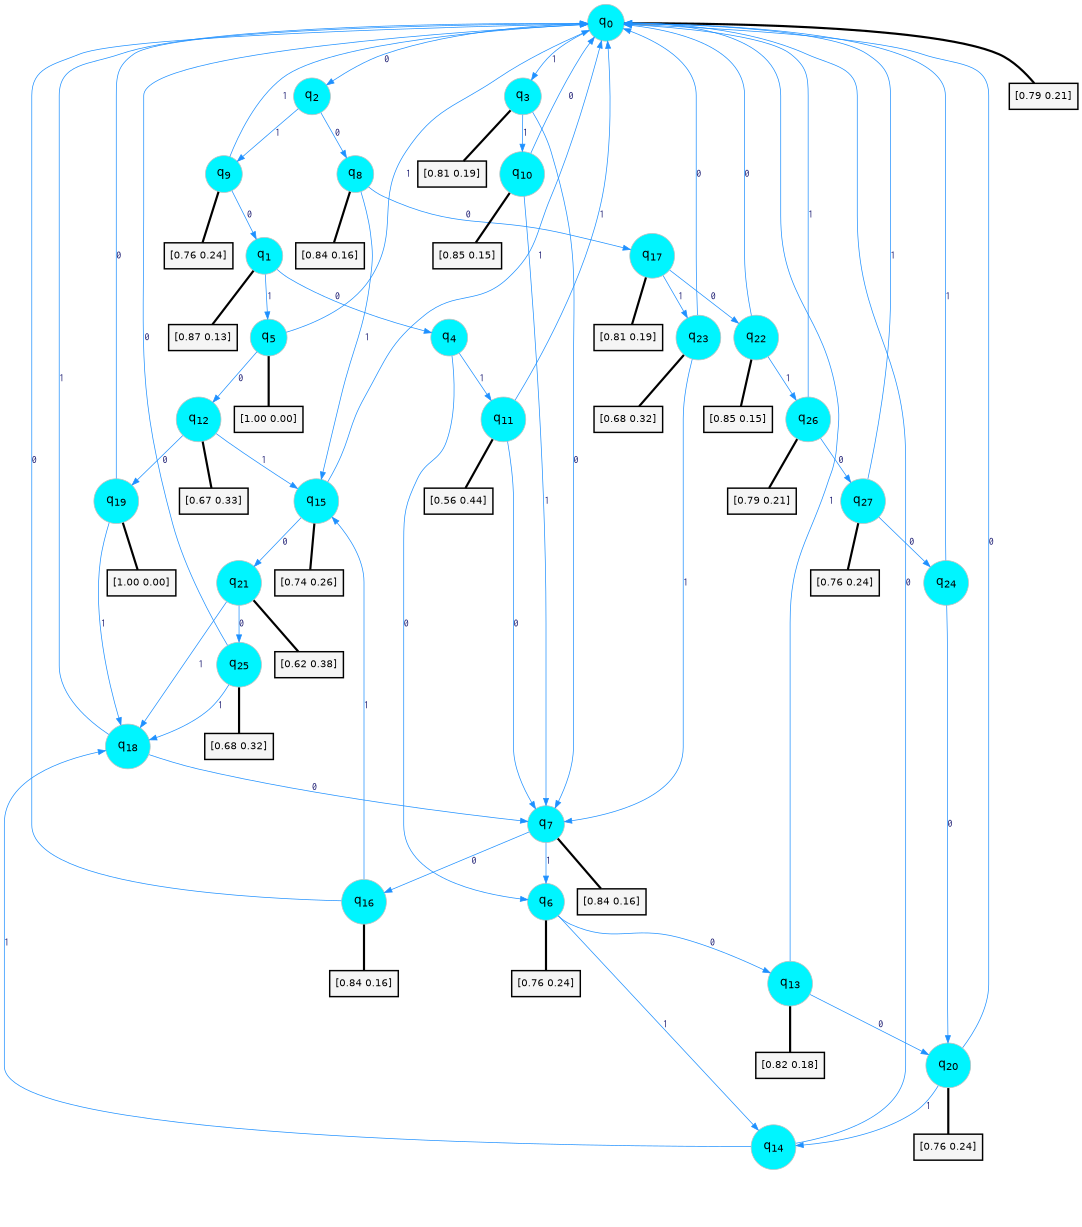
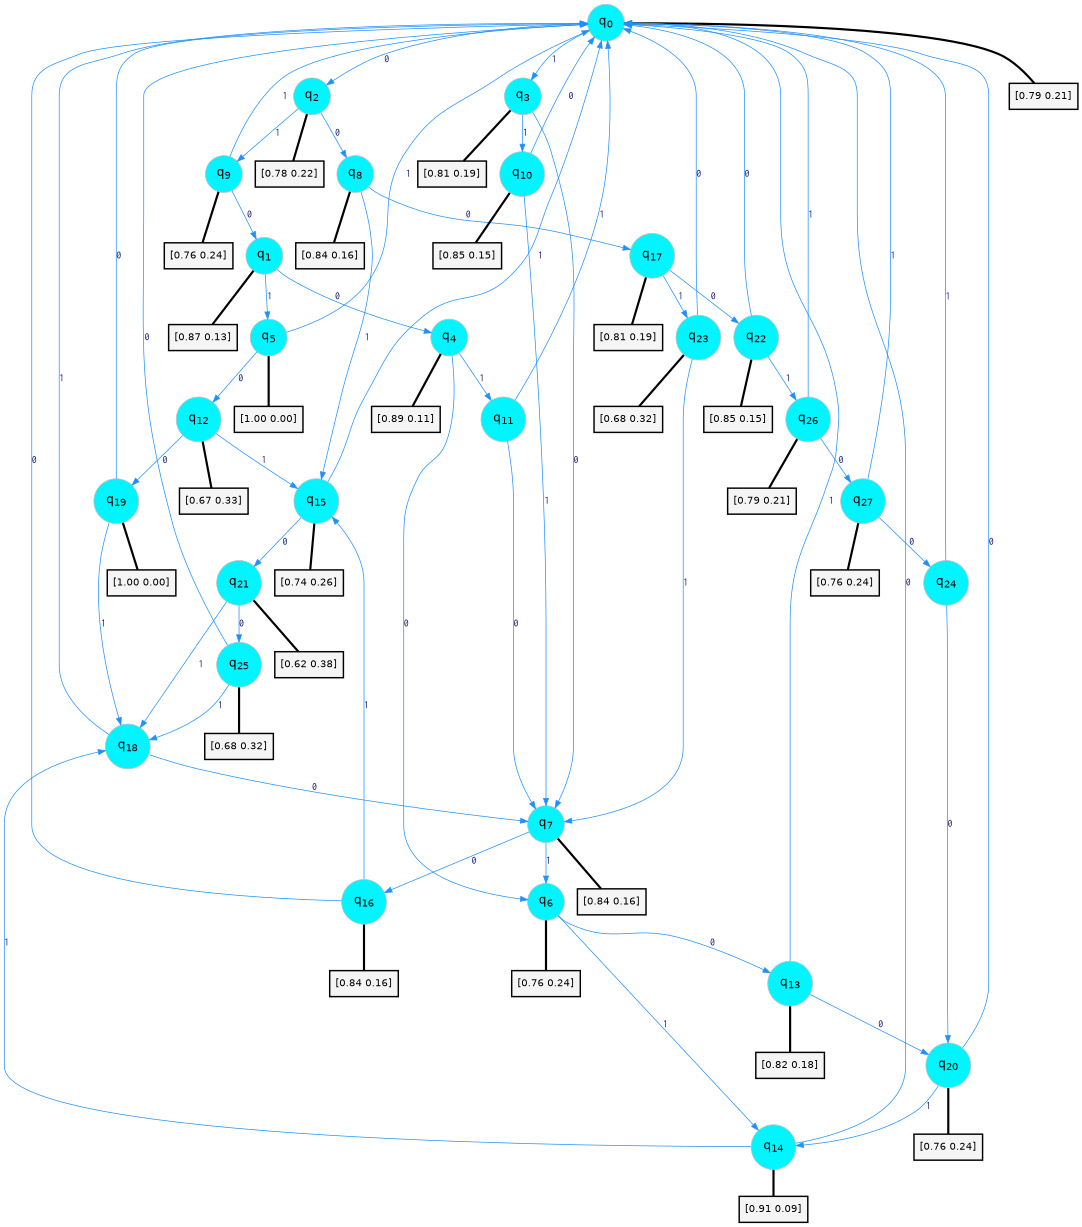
none -> (290, 174)
none -> (406, 419)
(459, 501) -> none
none -> (774, 1209)
